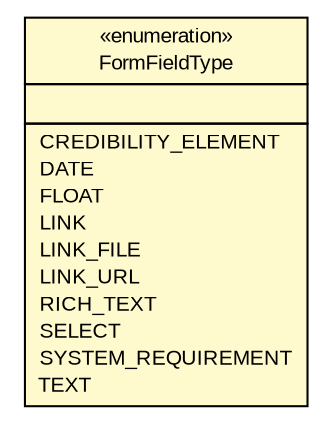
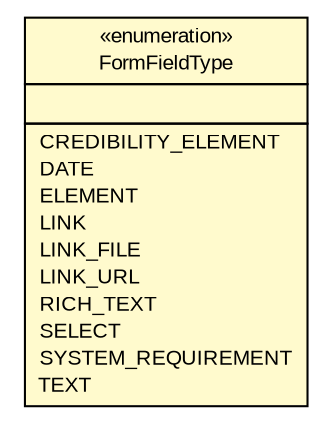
(72, 196) -> (89, 196)
